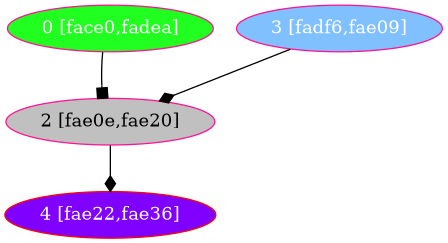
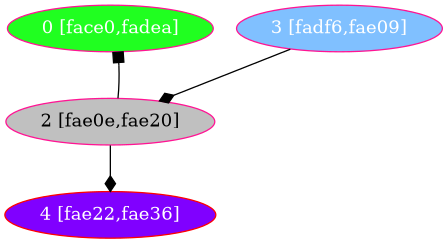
(102, 69) -> (119, 82)
